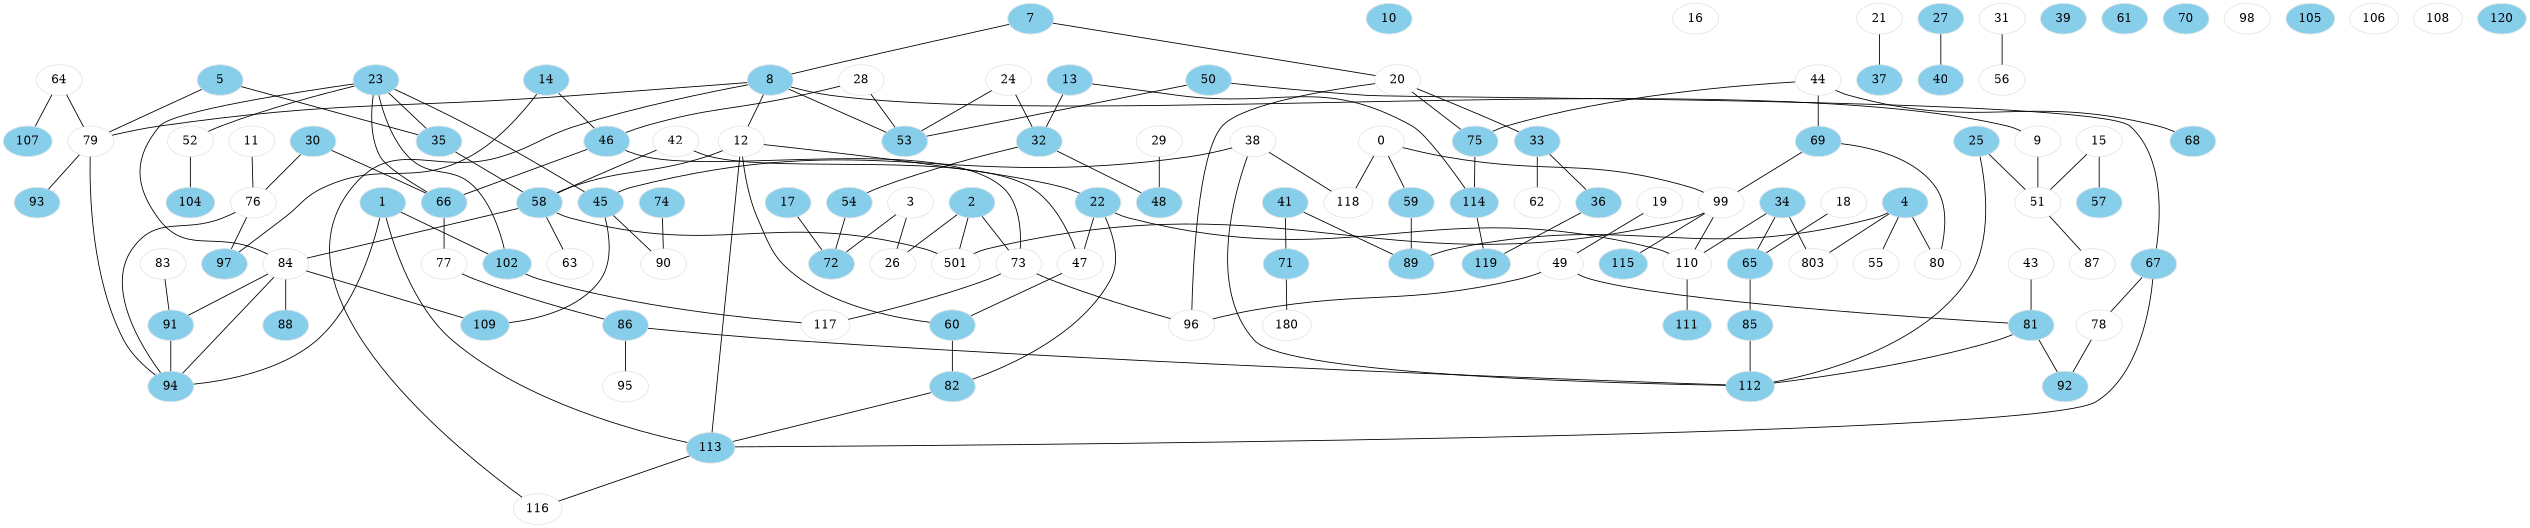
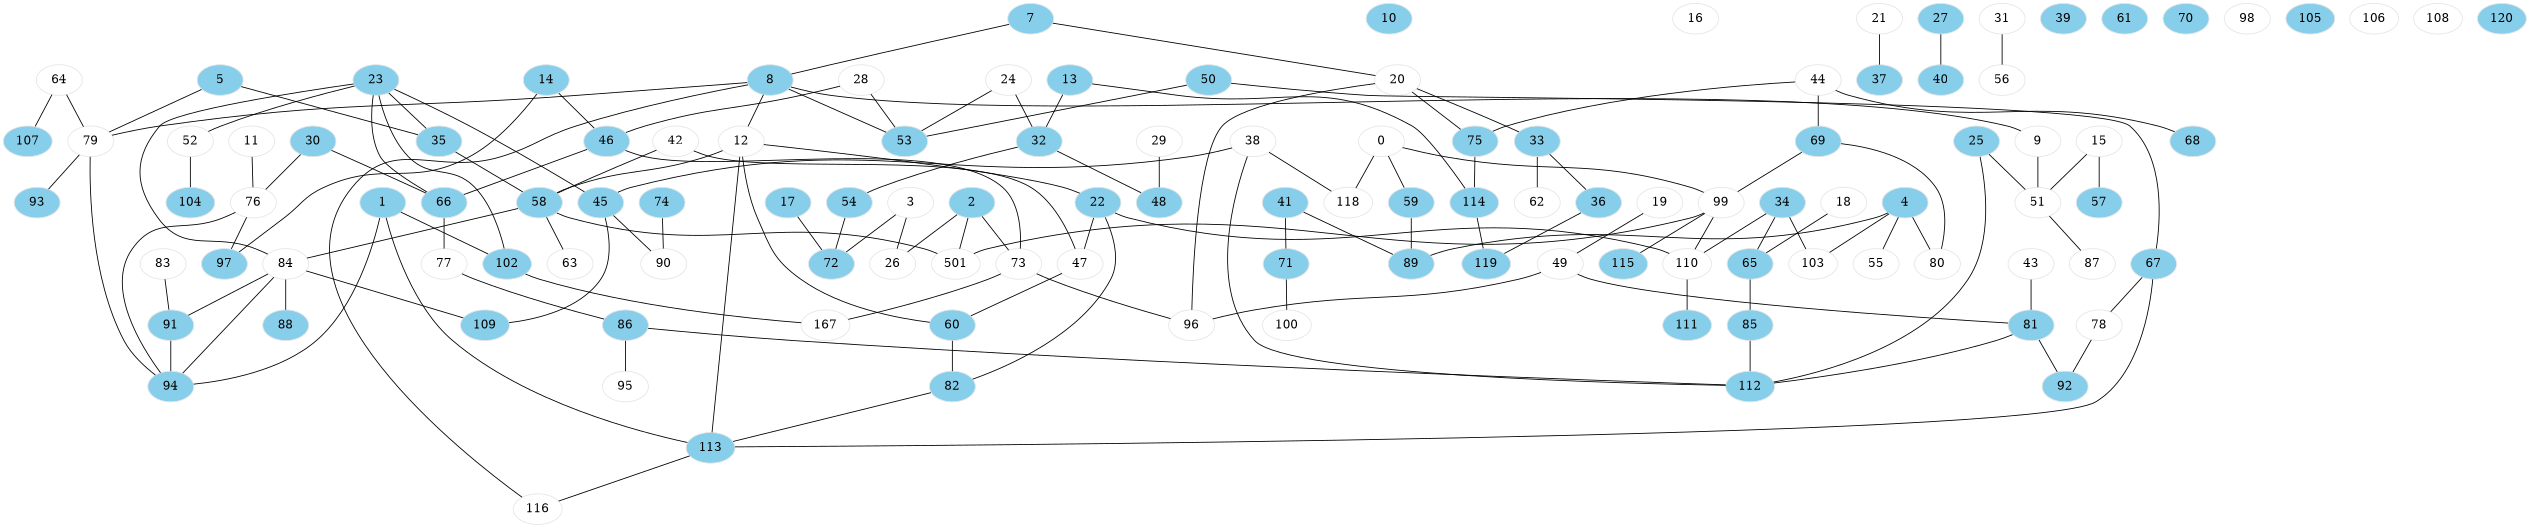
(1813, 264) -> (1813, 264)
(826, 325) -> (826, 325)
(1287, 325) -> (1287, 325)
